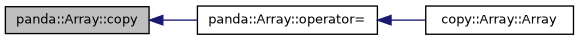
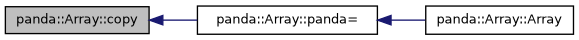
(287, 20) -> (287, 20)
(500, 20) -> (500, 20)
